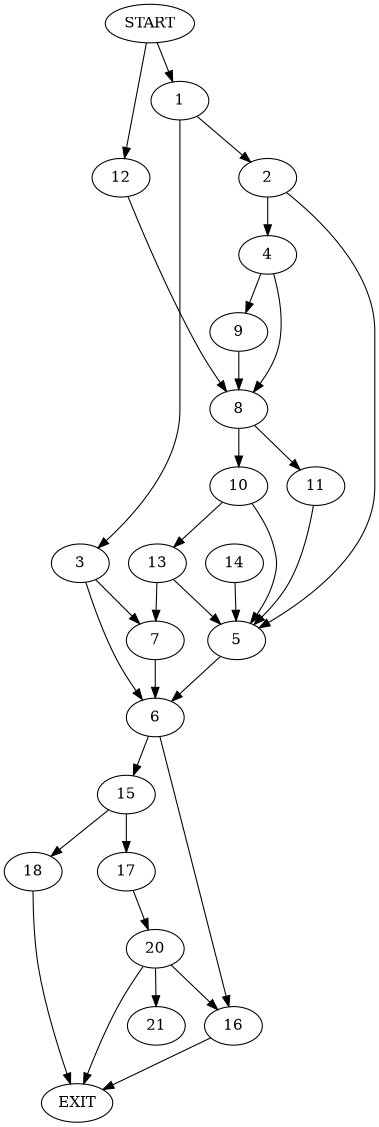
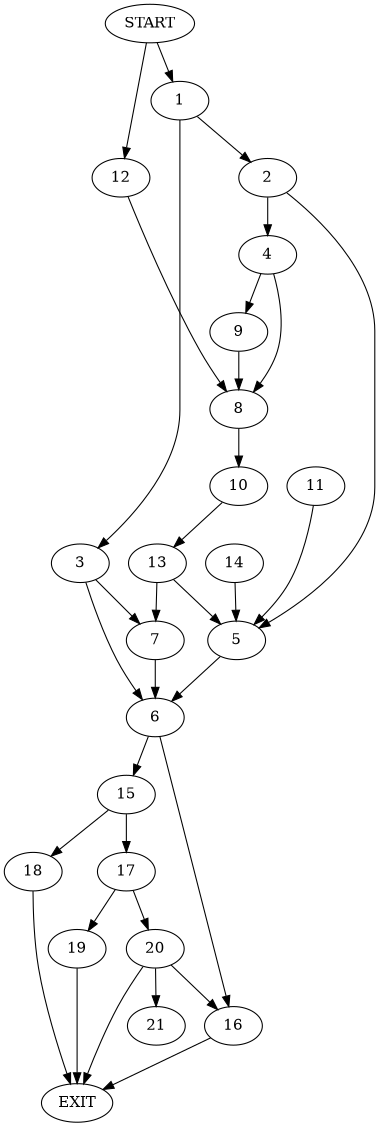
(273, 444) -> none
(276, 558) -> none
none -> (77, 949)
